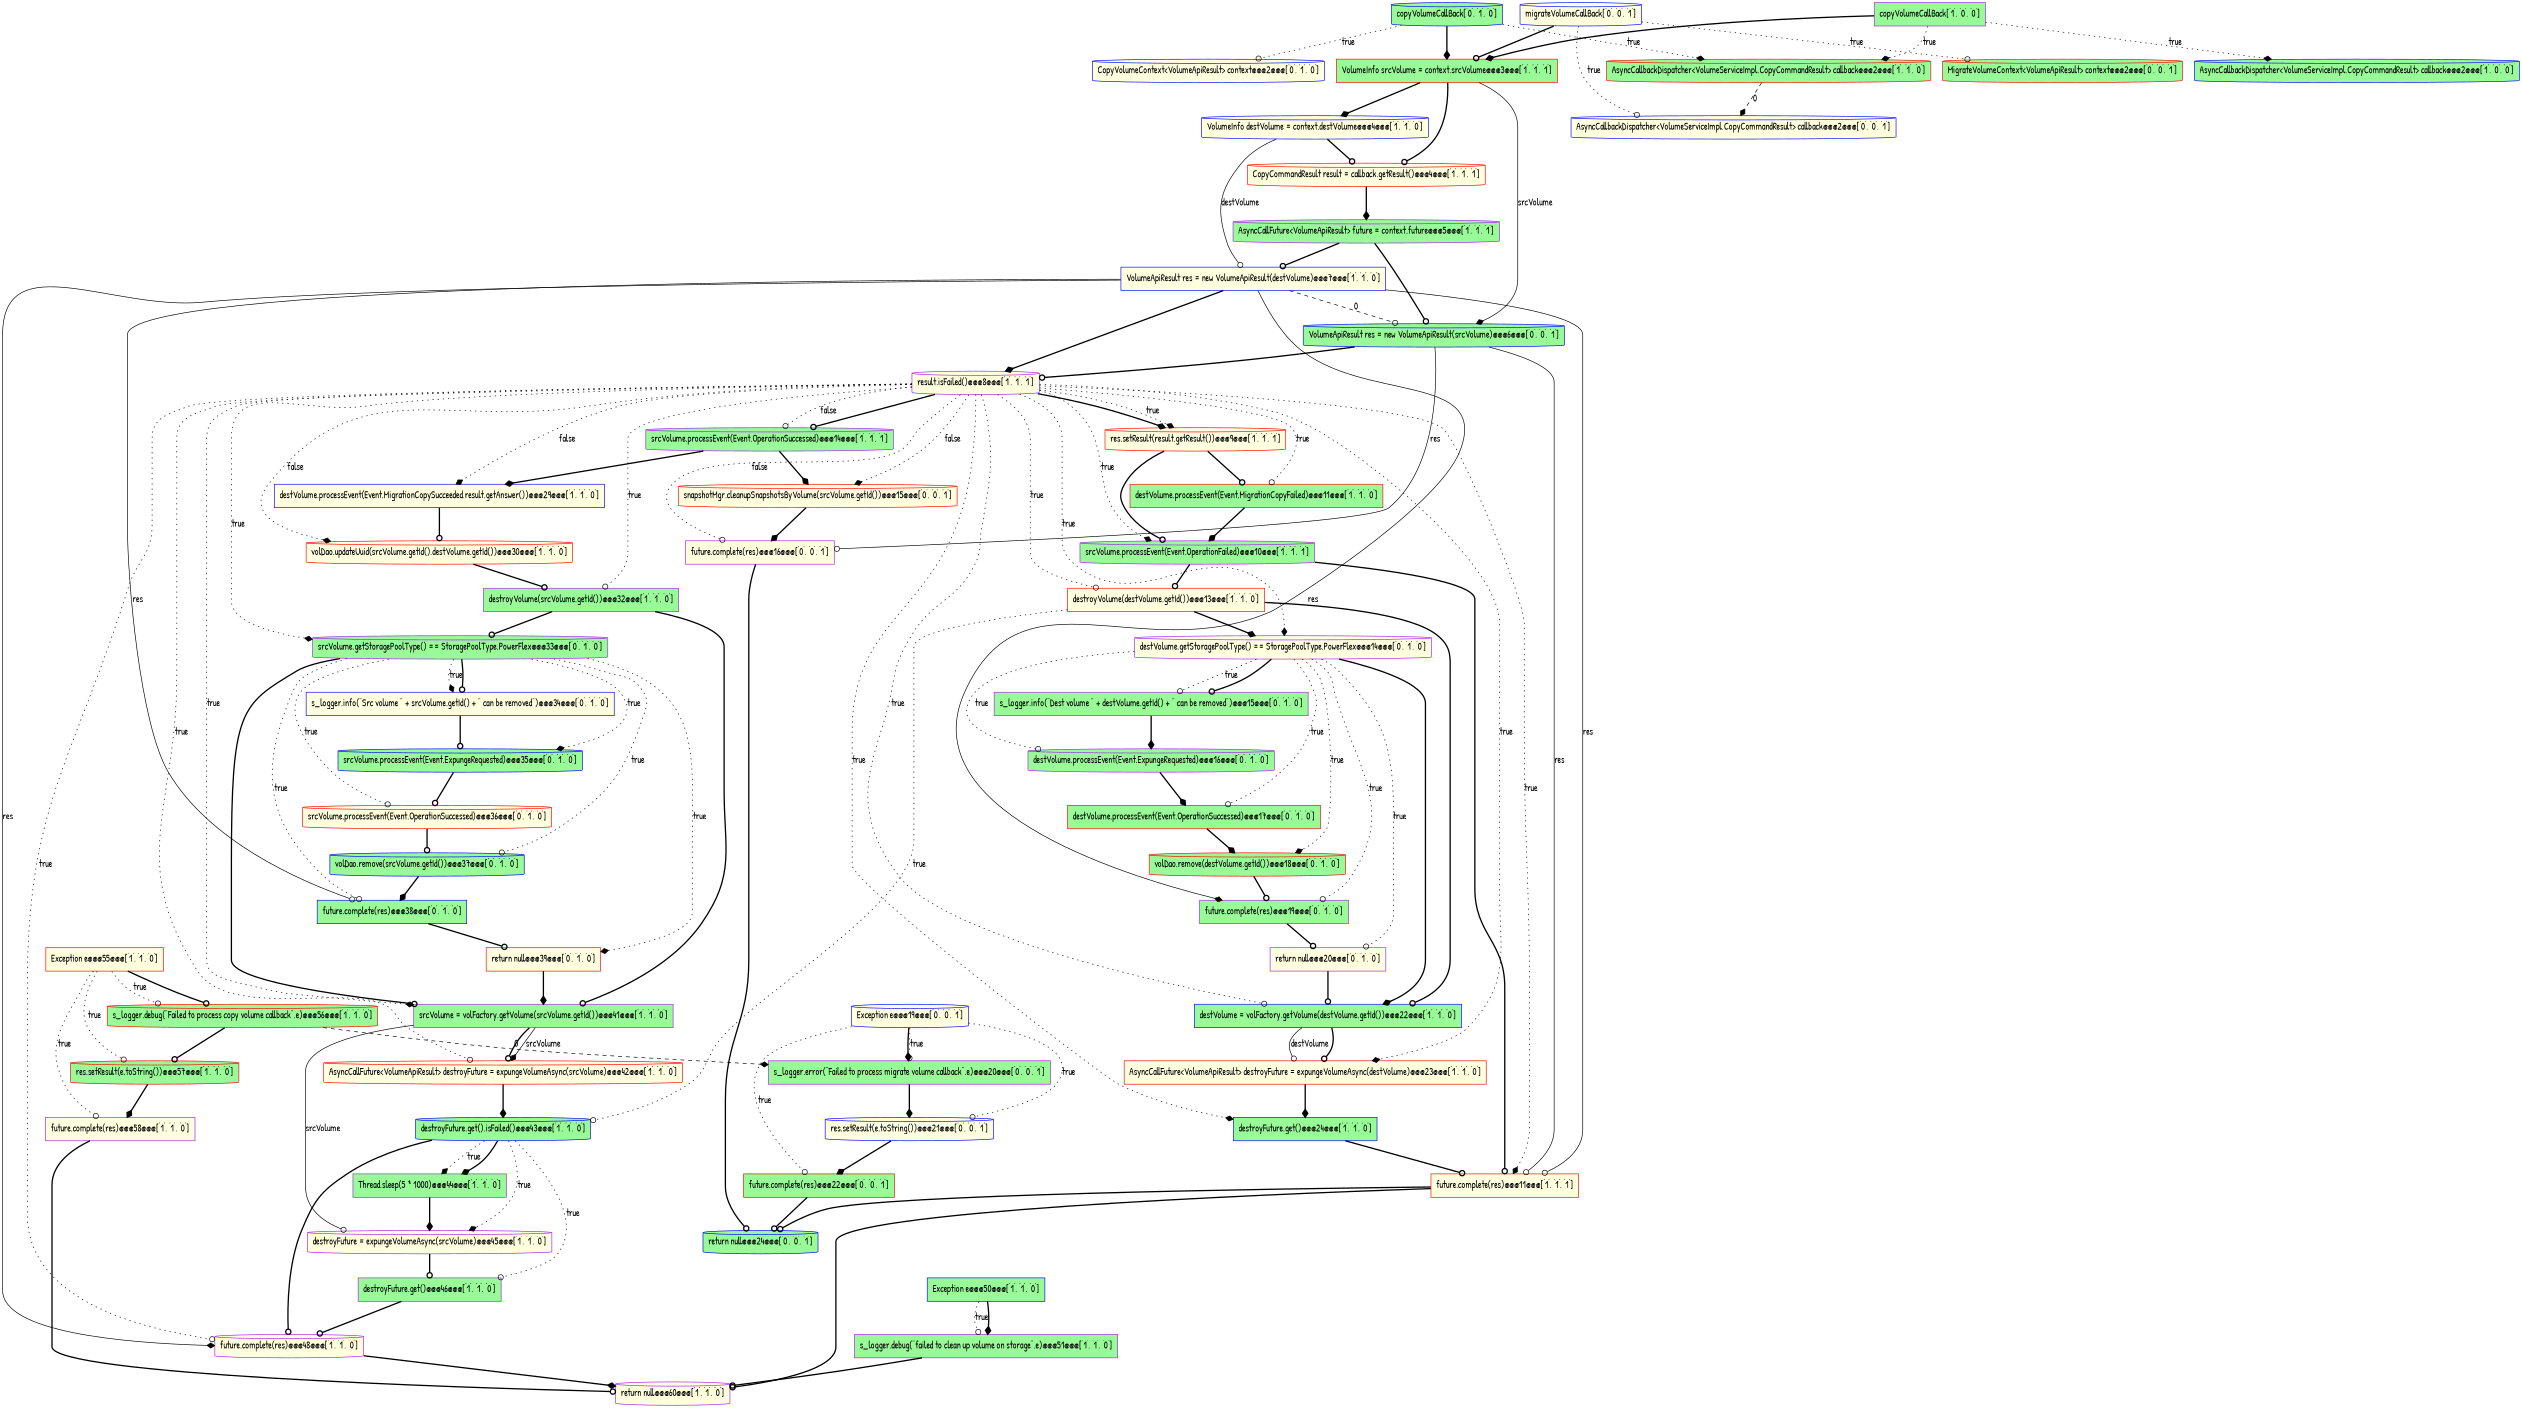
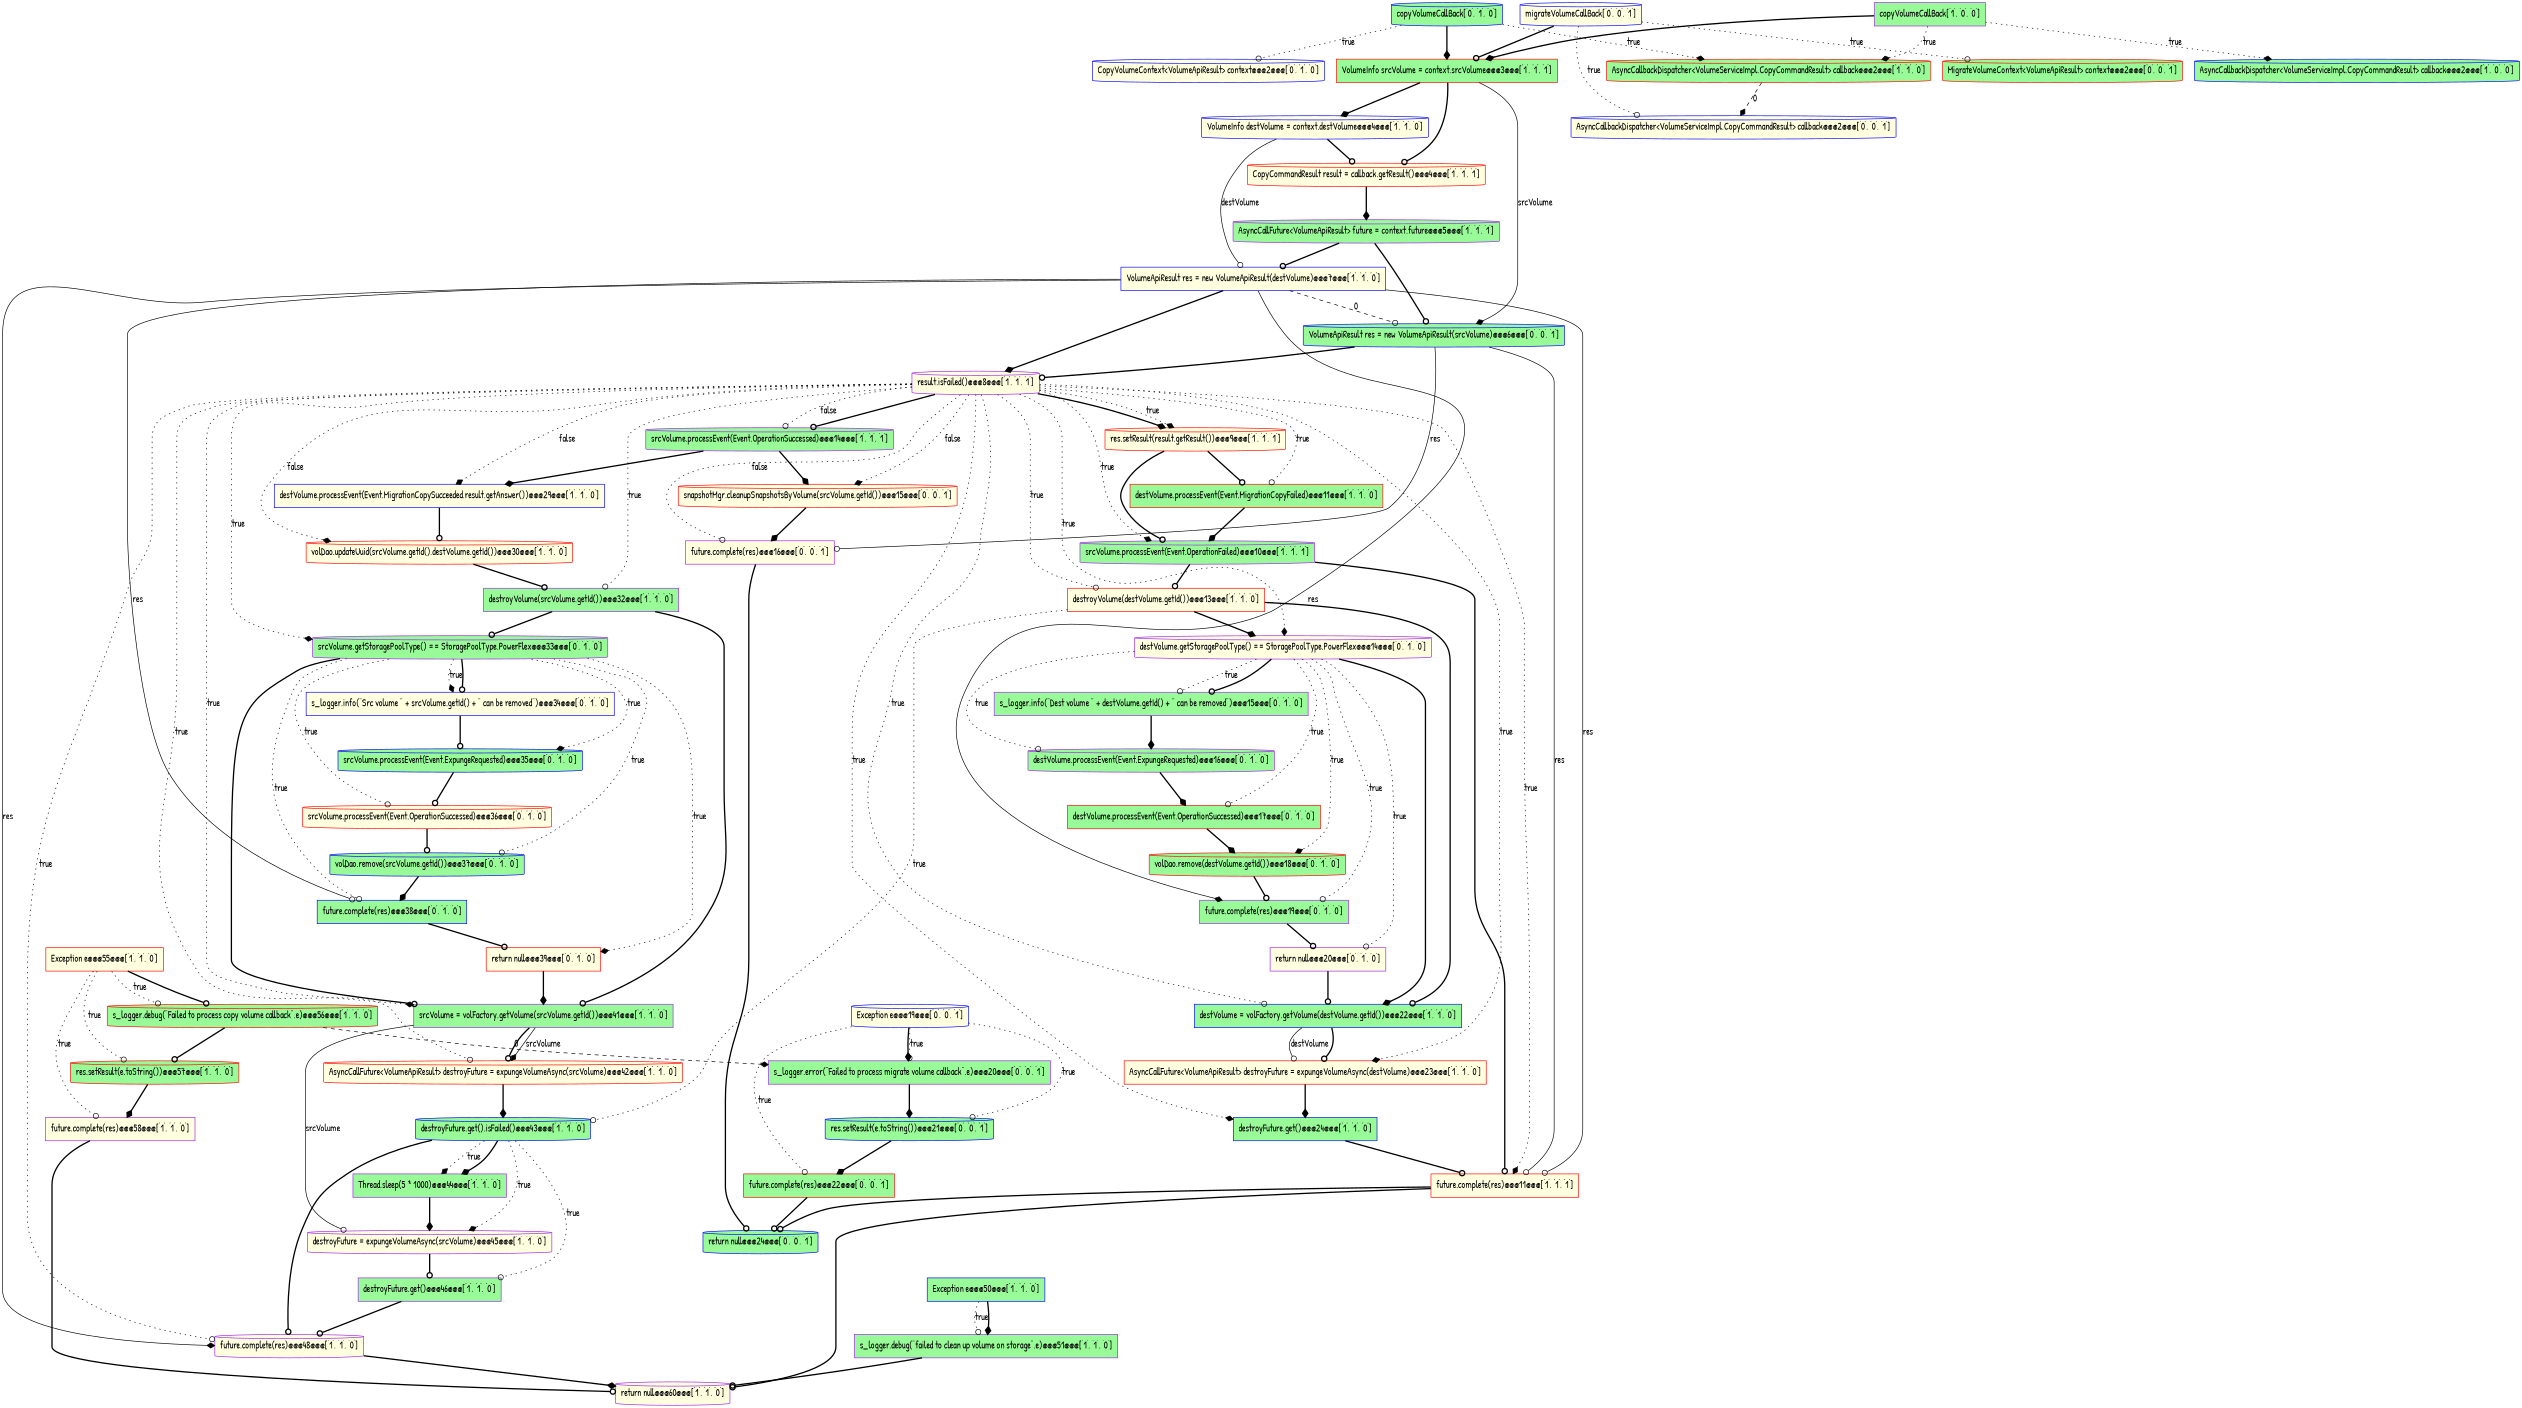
(909, 1129) -> (909, 1129)
